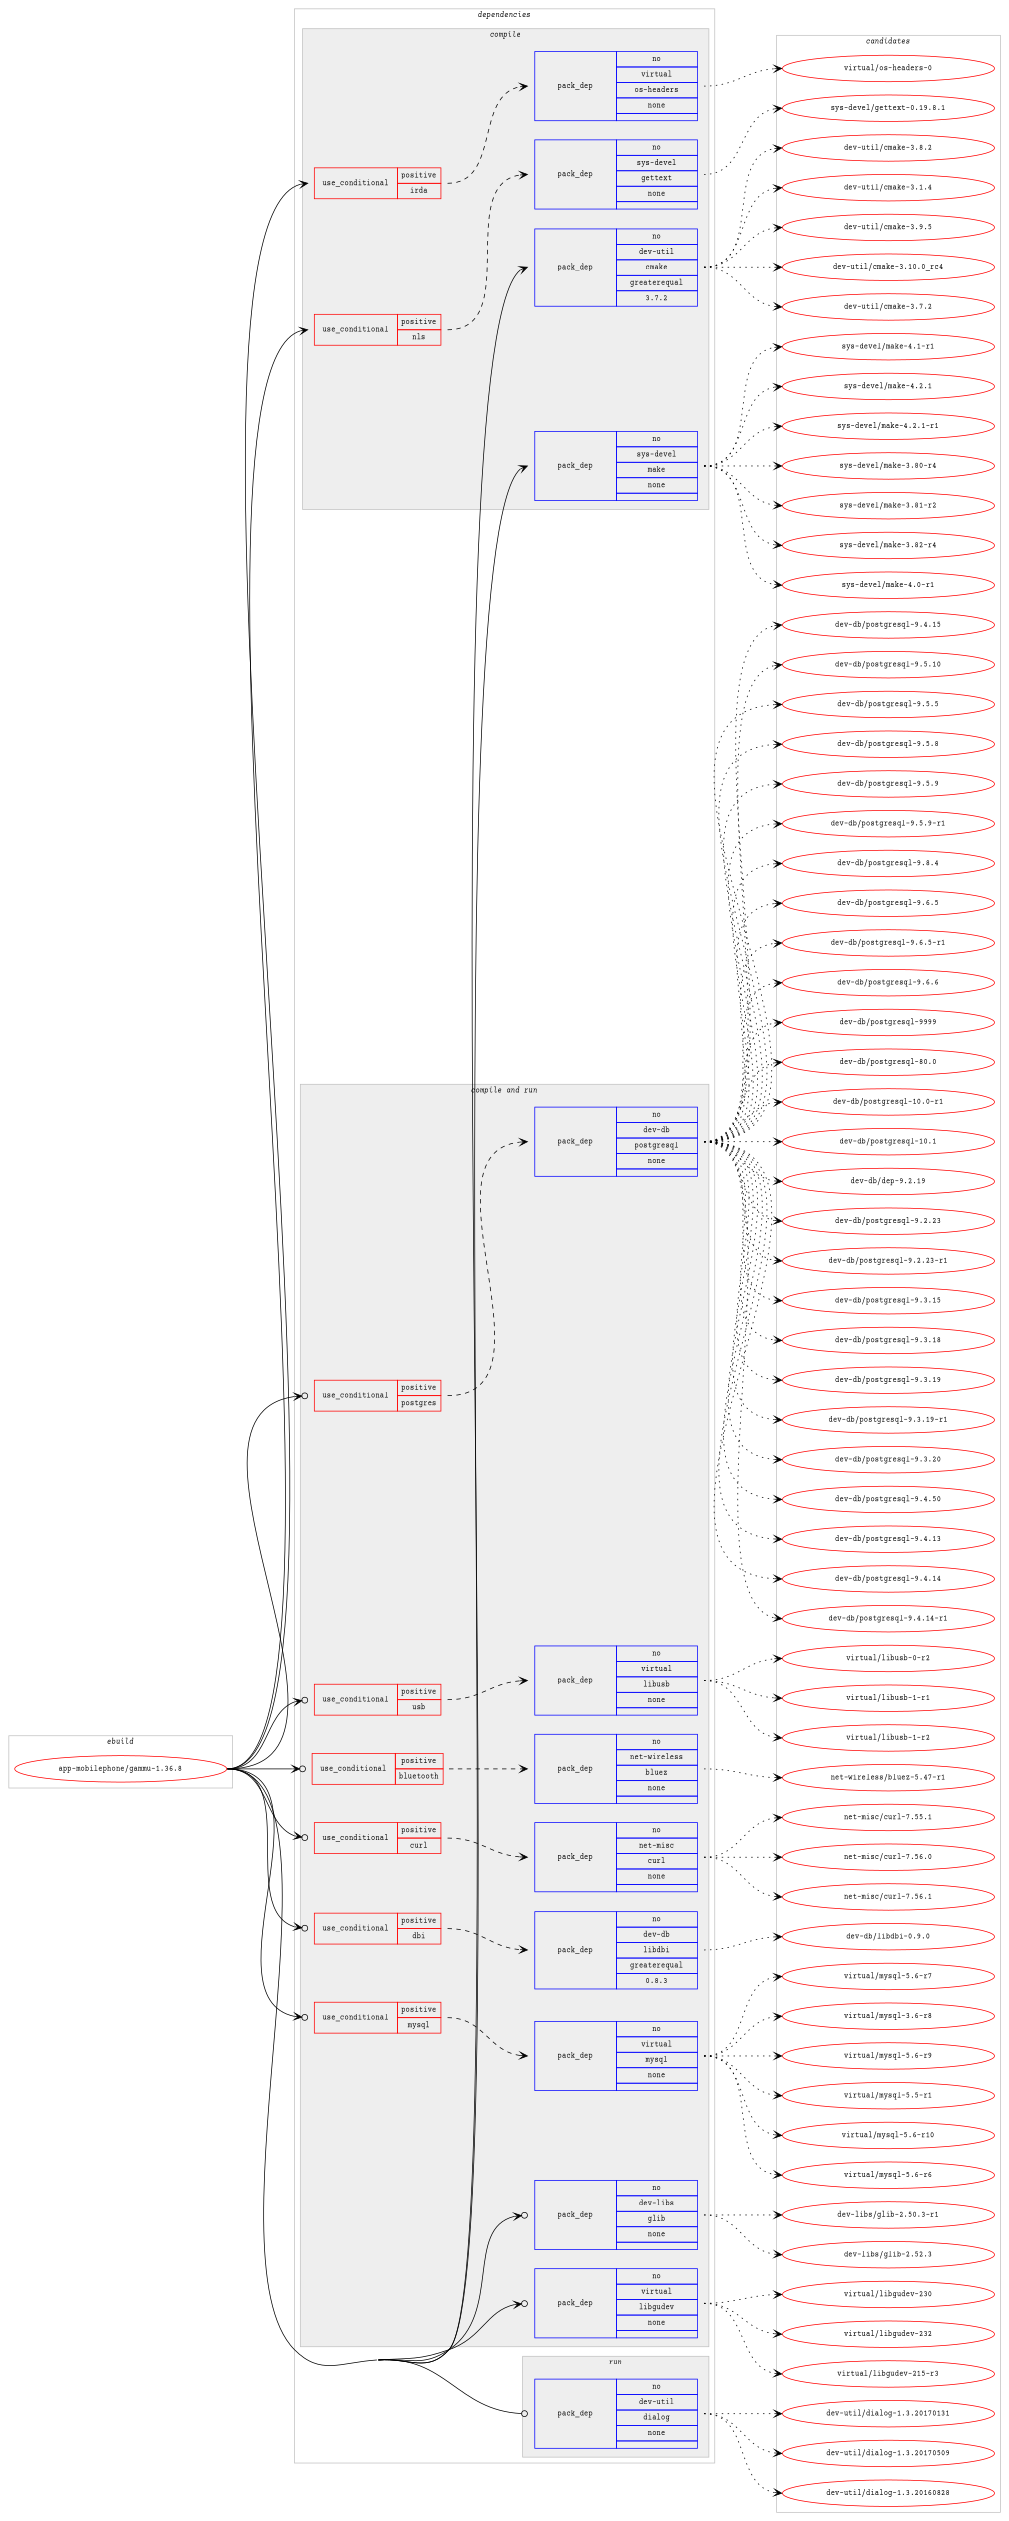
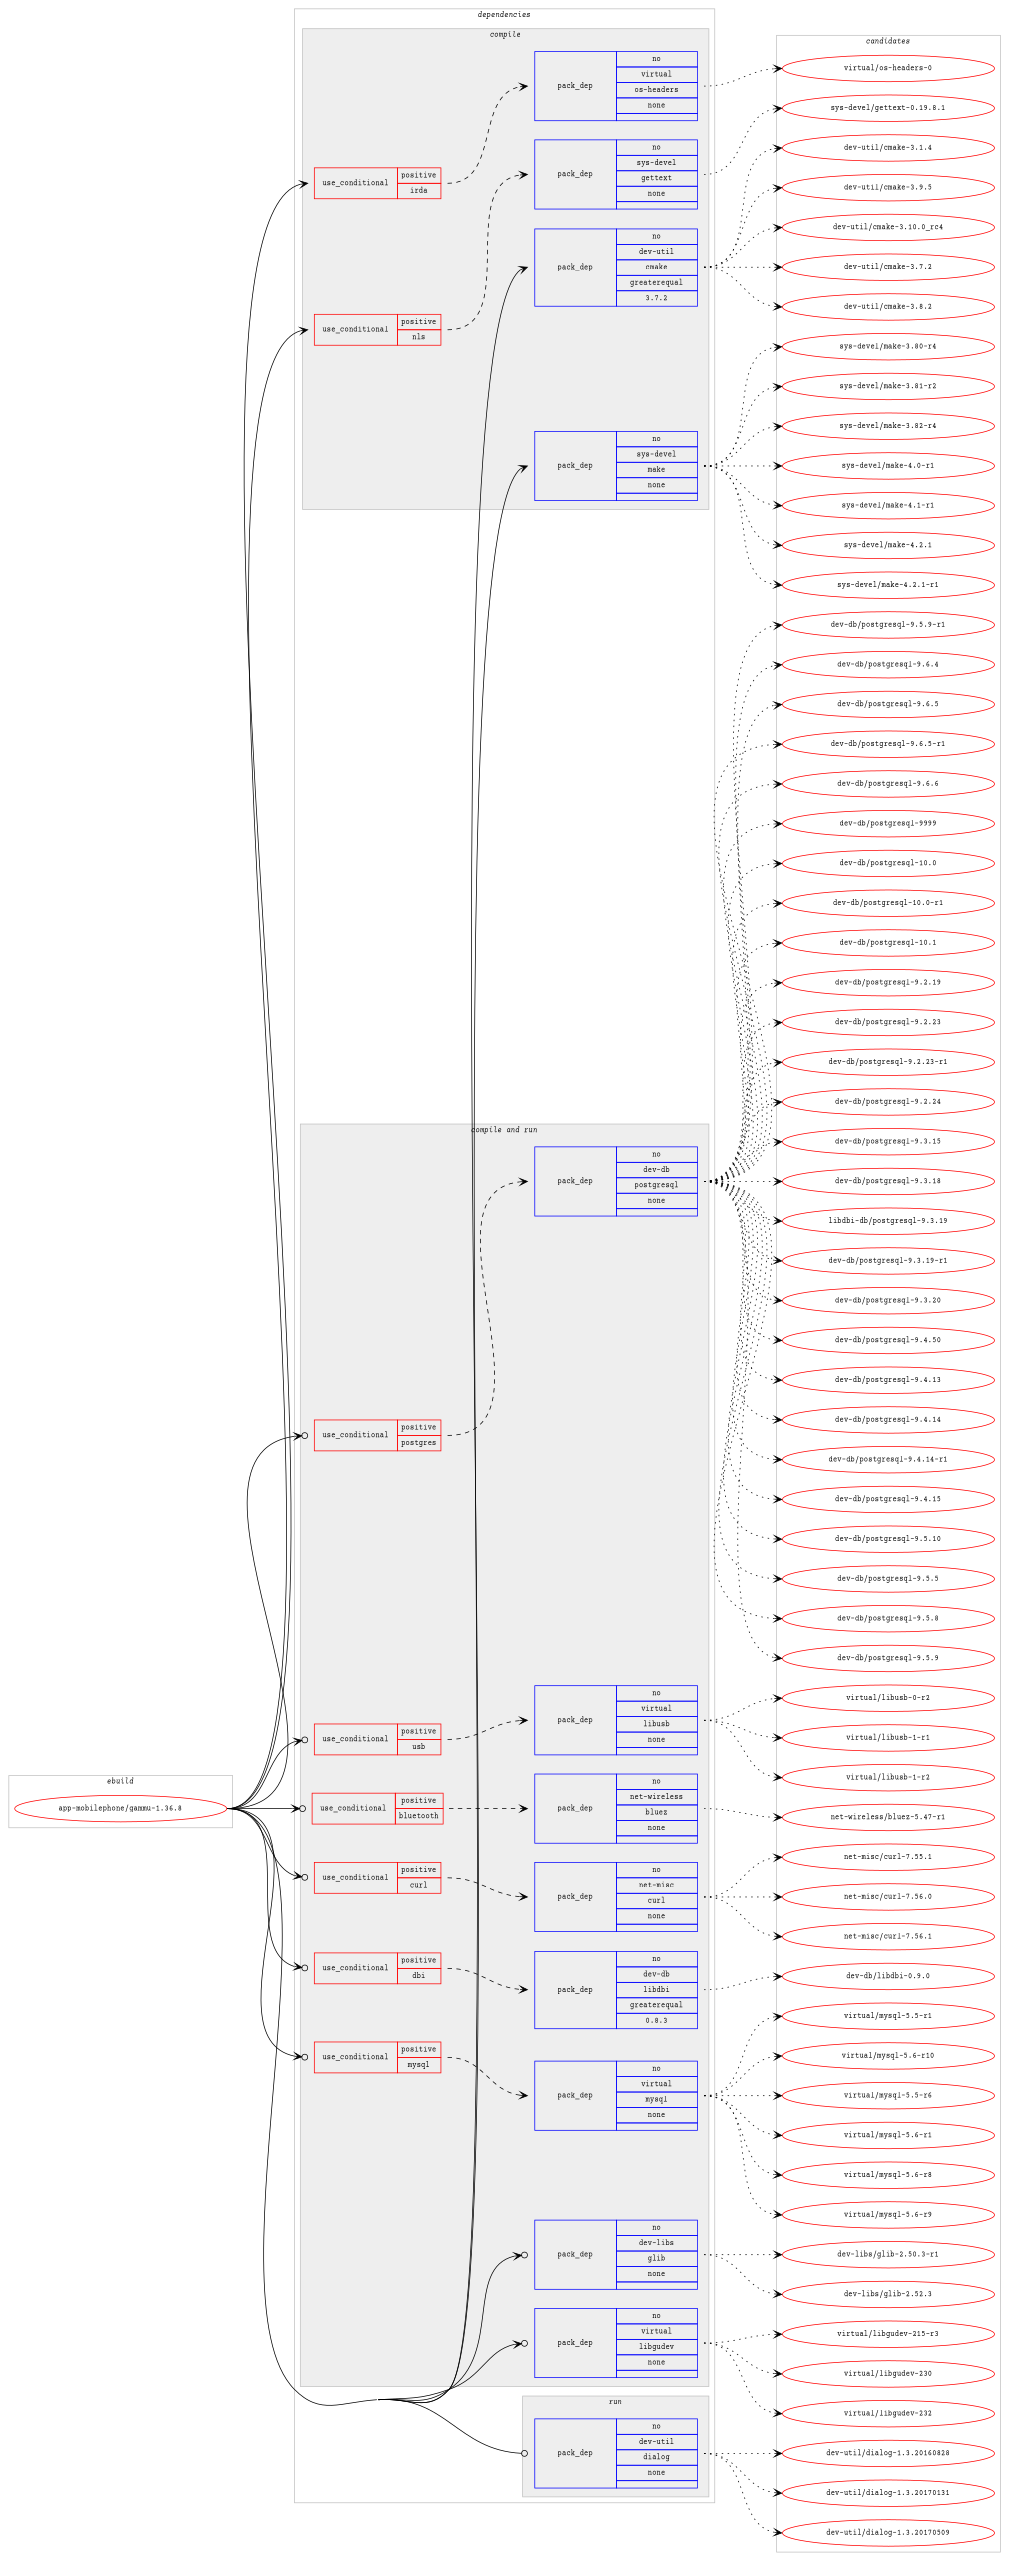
(888, 863) -> (888, 665)
(888, 1062) -> (888, 863)
none -> (888, 1102)
(888, 1181) -> (888, 983)
(888, 1380) -> (888, 1221)
(888, 1976) -> (888, 2135)
(888, 2016) -> (888, 2175)
(888, 2175) -> (888, 2096)
